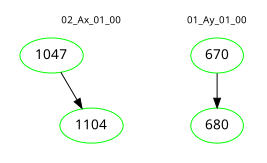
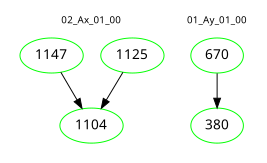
(52, 55) -> (52, 55)
none -> (132, 55)
(217, 126) -> (217, 126)
